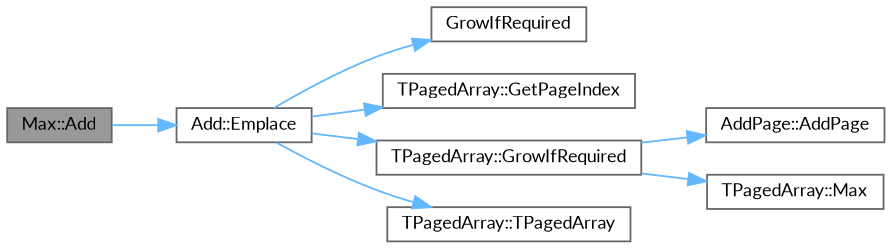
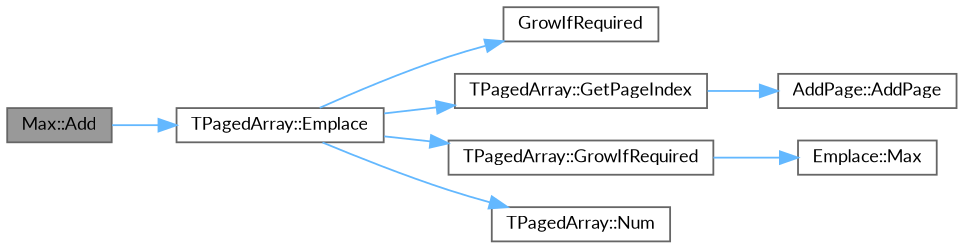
(244, 125) -> (280, 125)
(664, 140) -> (734, 91)
(795, 192) -> (867, 158)
(509, 224) -> (581, 224)
